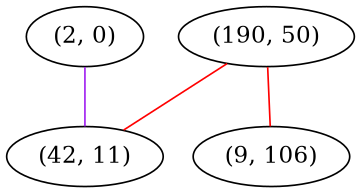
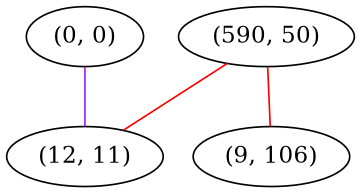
(85, 37) -> (85, 37)
(266, 37) -> (266, 37)
(85, 157) -> (85, 157)
